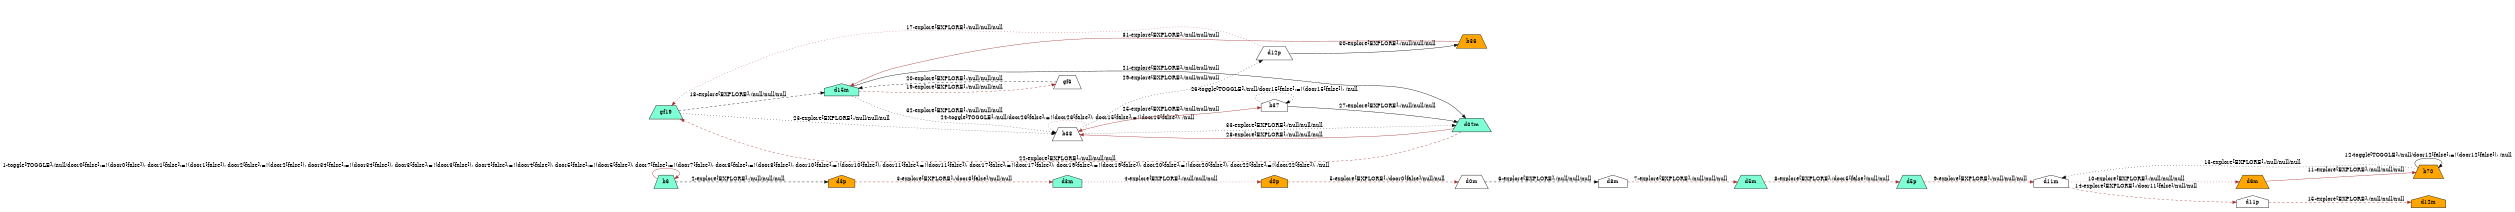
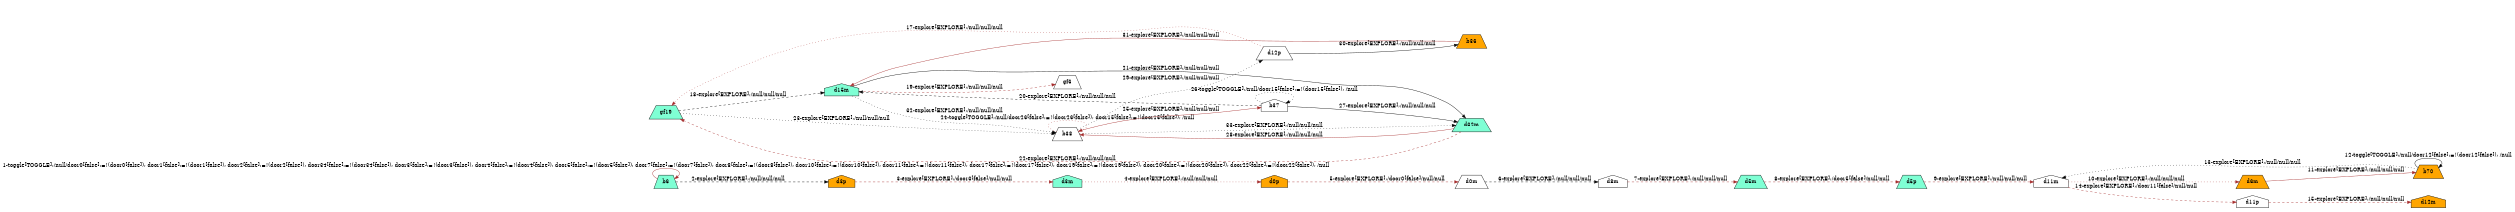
(959, 82) -> (1062, 101)
